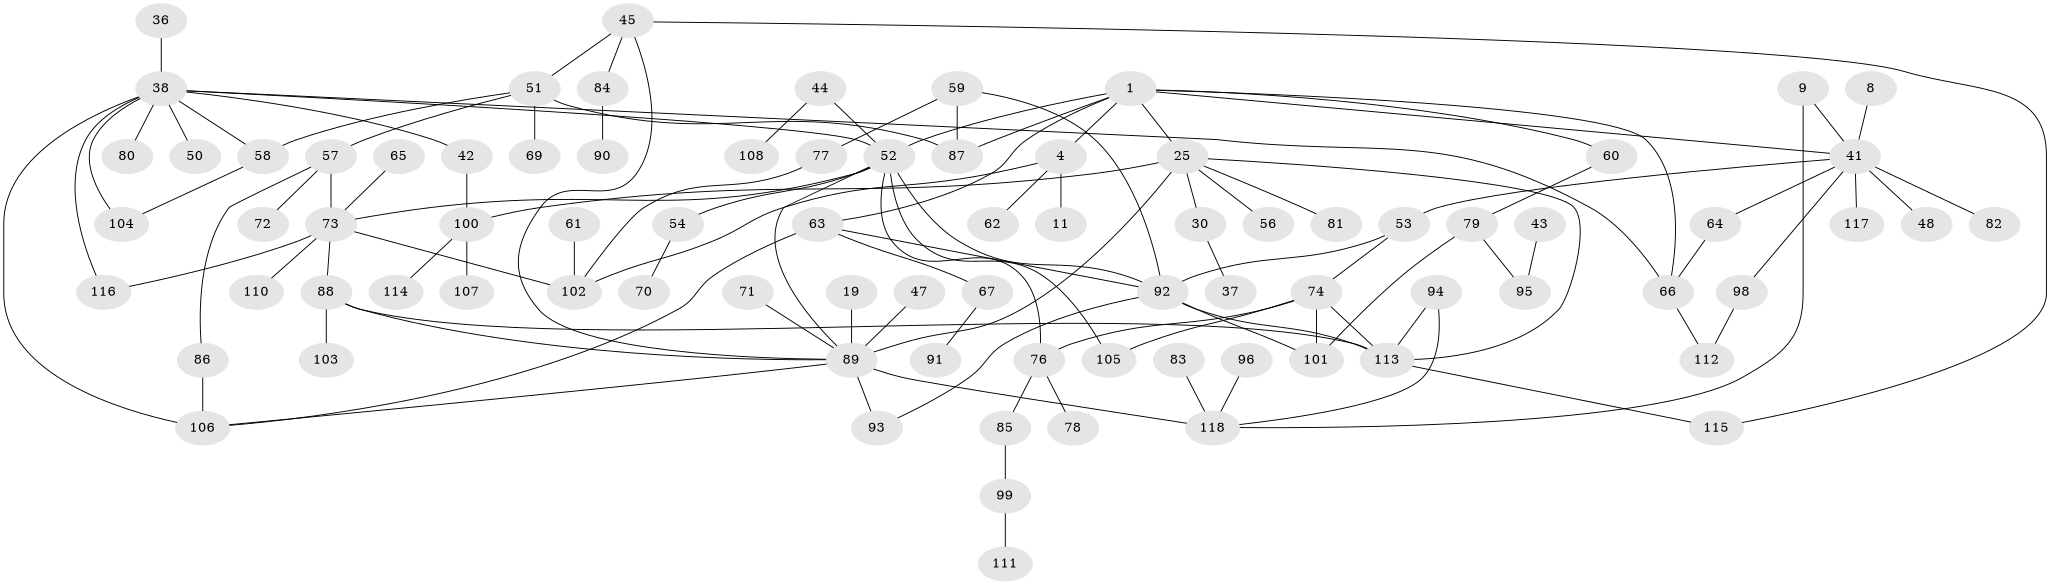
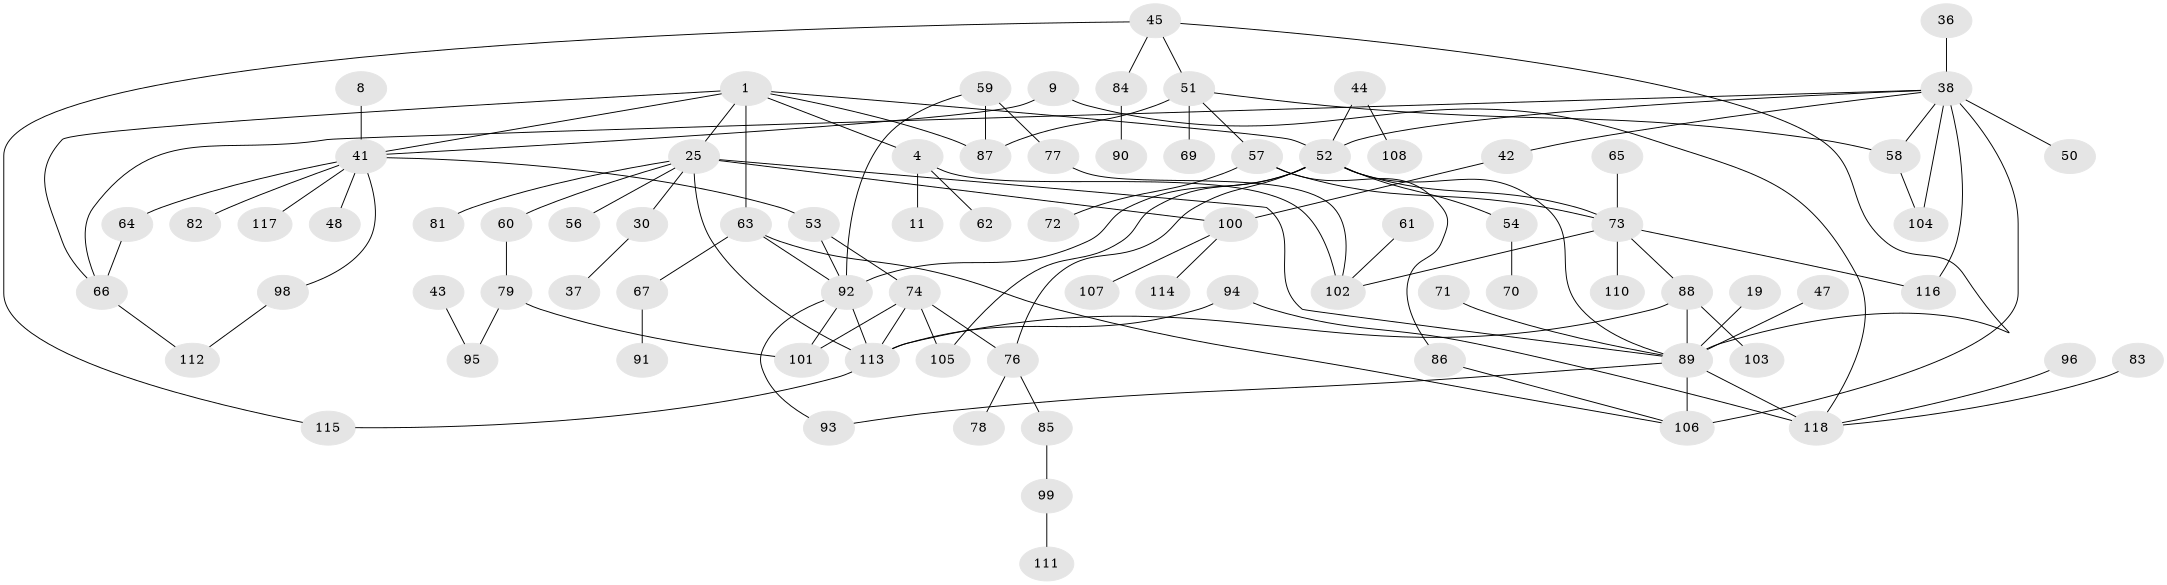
(1398, 108) -> (598, 187)
(127, 157) -> none
